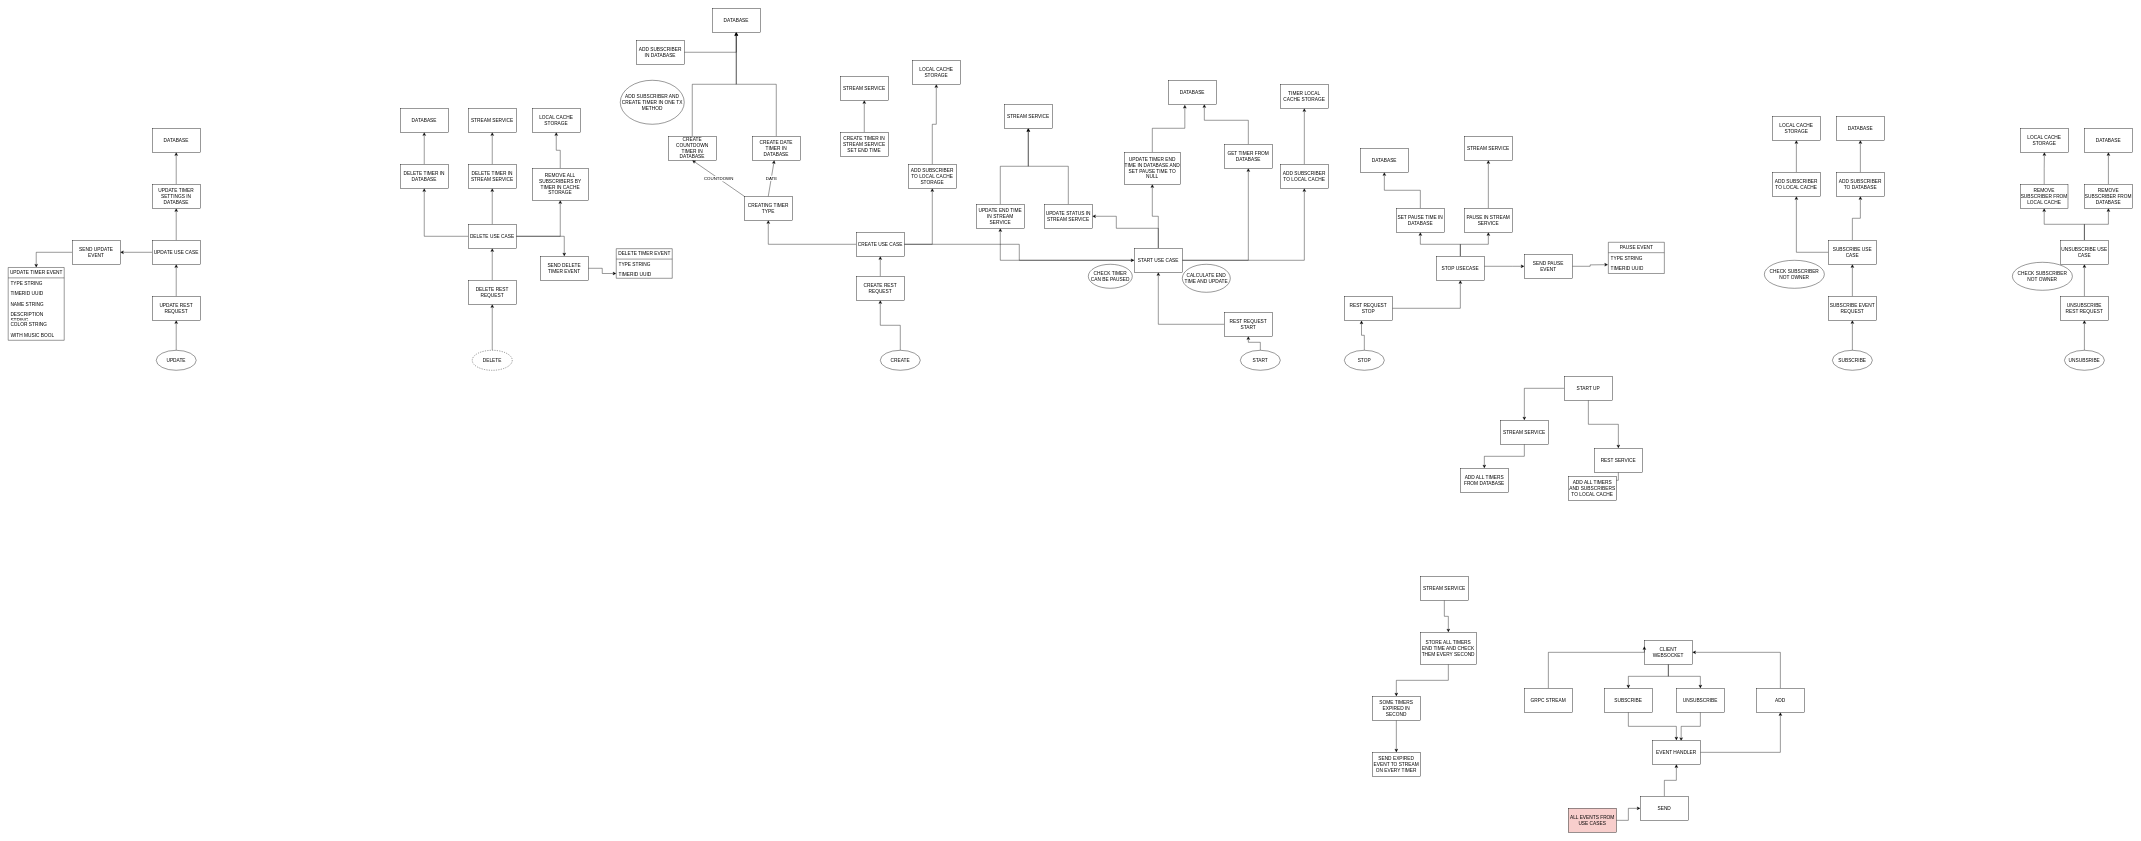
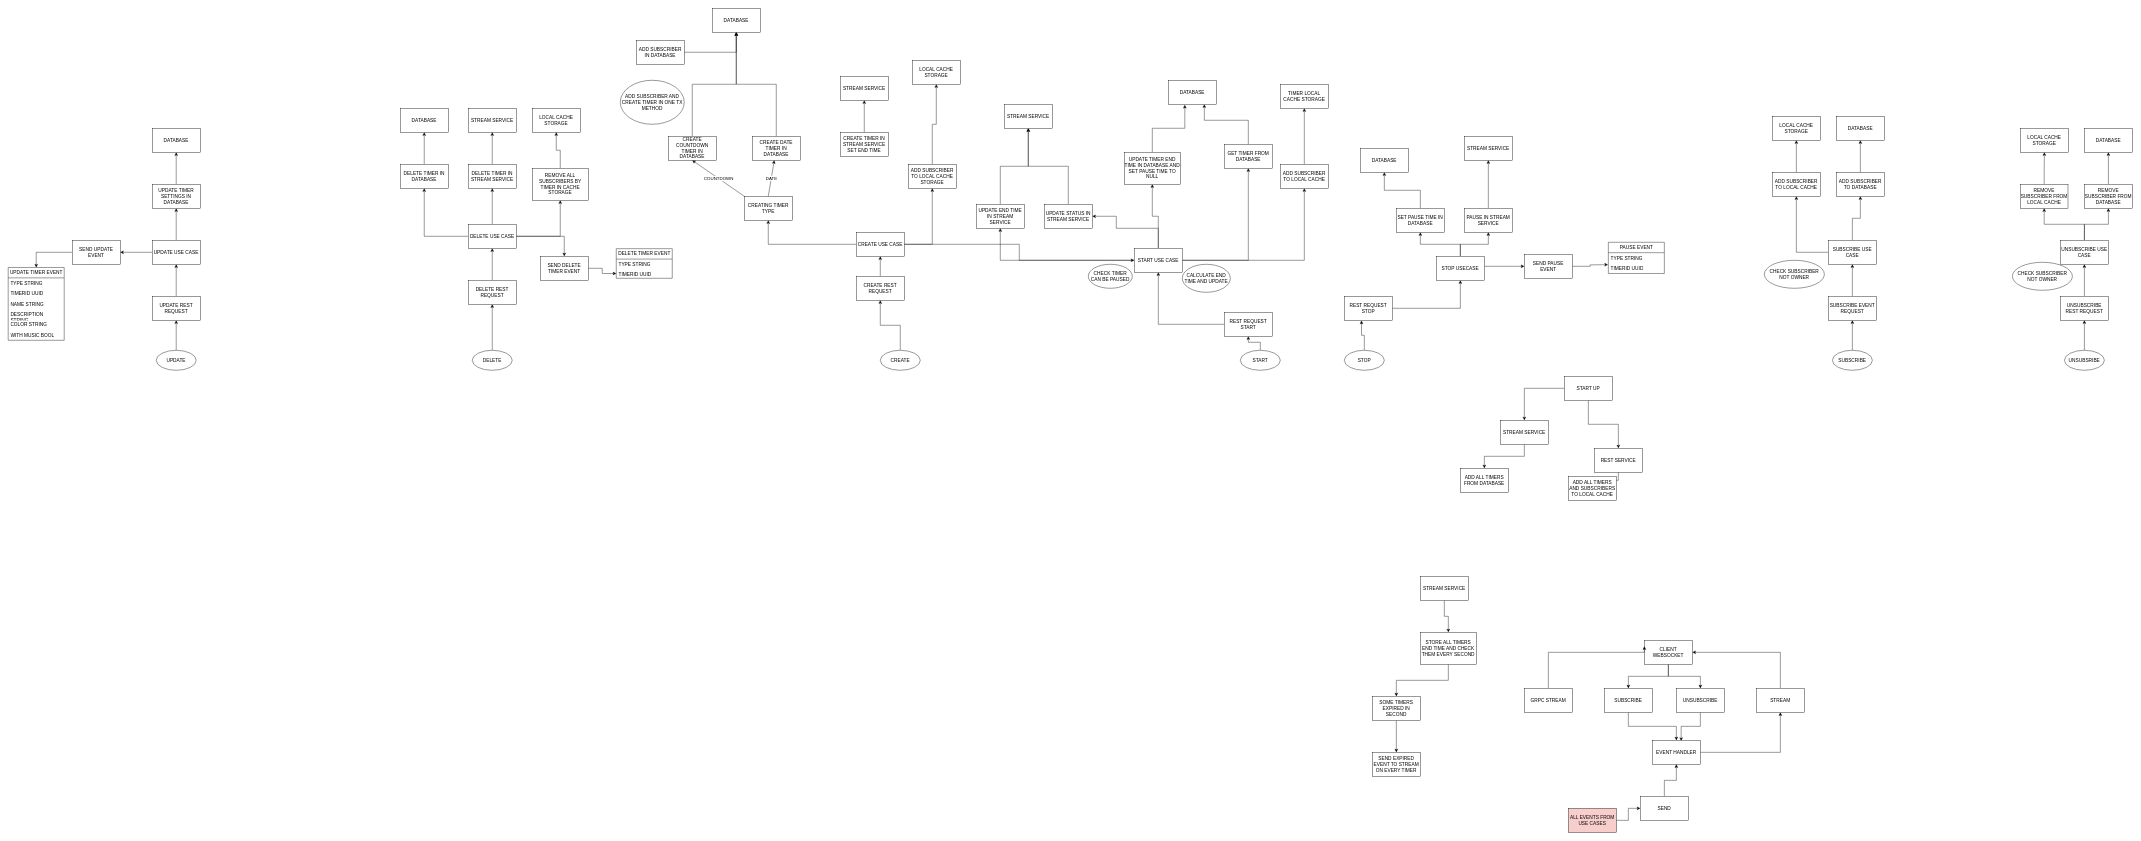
(492, 360) -> (492, 360)
(1780, 700) -> (1780, 700)
